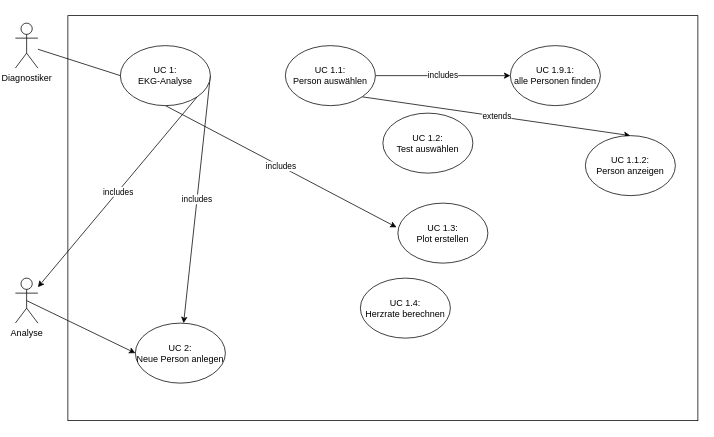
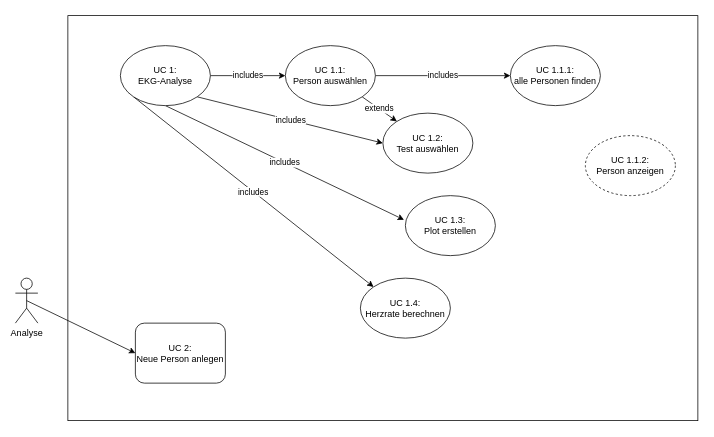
(27, 45) -> none
(79, 62) -> none
(555, 75) -> (555, 75)
(494, 116) -> (377, 107)
(630, 165) -> (630, 165)
(119, 190) -> (289, 119)
none -> (251, 190)
(197, 197) -> (245, 75)
(443, 233) -> (450, 225)
(180, 353) -> (180, 353)
